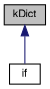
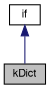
(25, 50) -> (25, 50)
